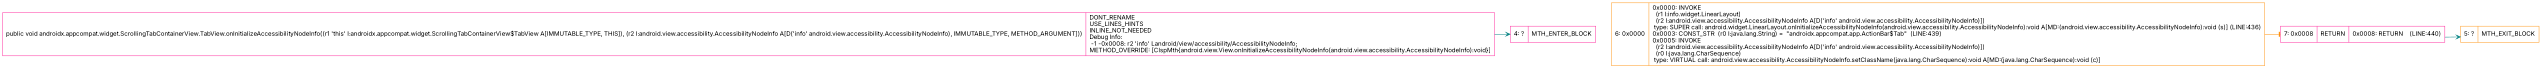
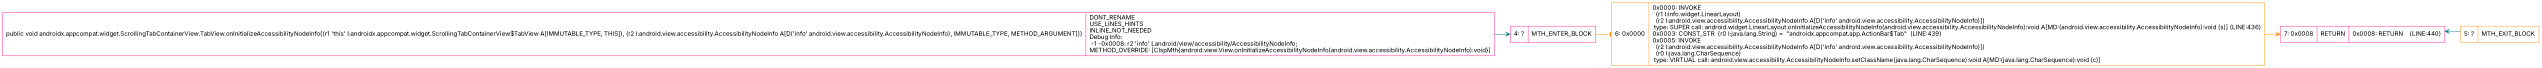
none -> (1602, 34)
(2271, 34) -> (2271, 34)
(2451, 37) -> (2455, 31)
